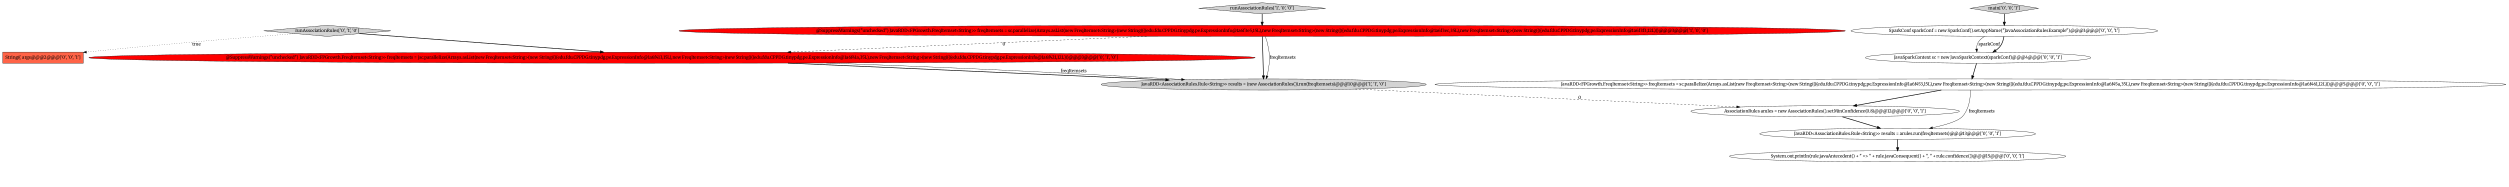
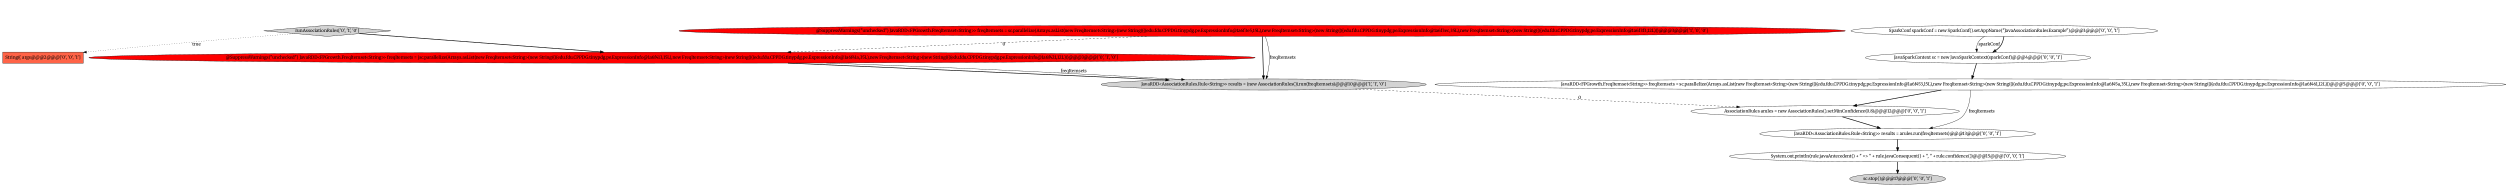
(1262, 8) -> none
(2004, 8) -> none
none -> (1898, 179)
